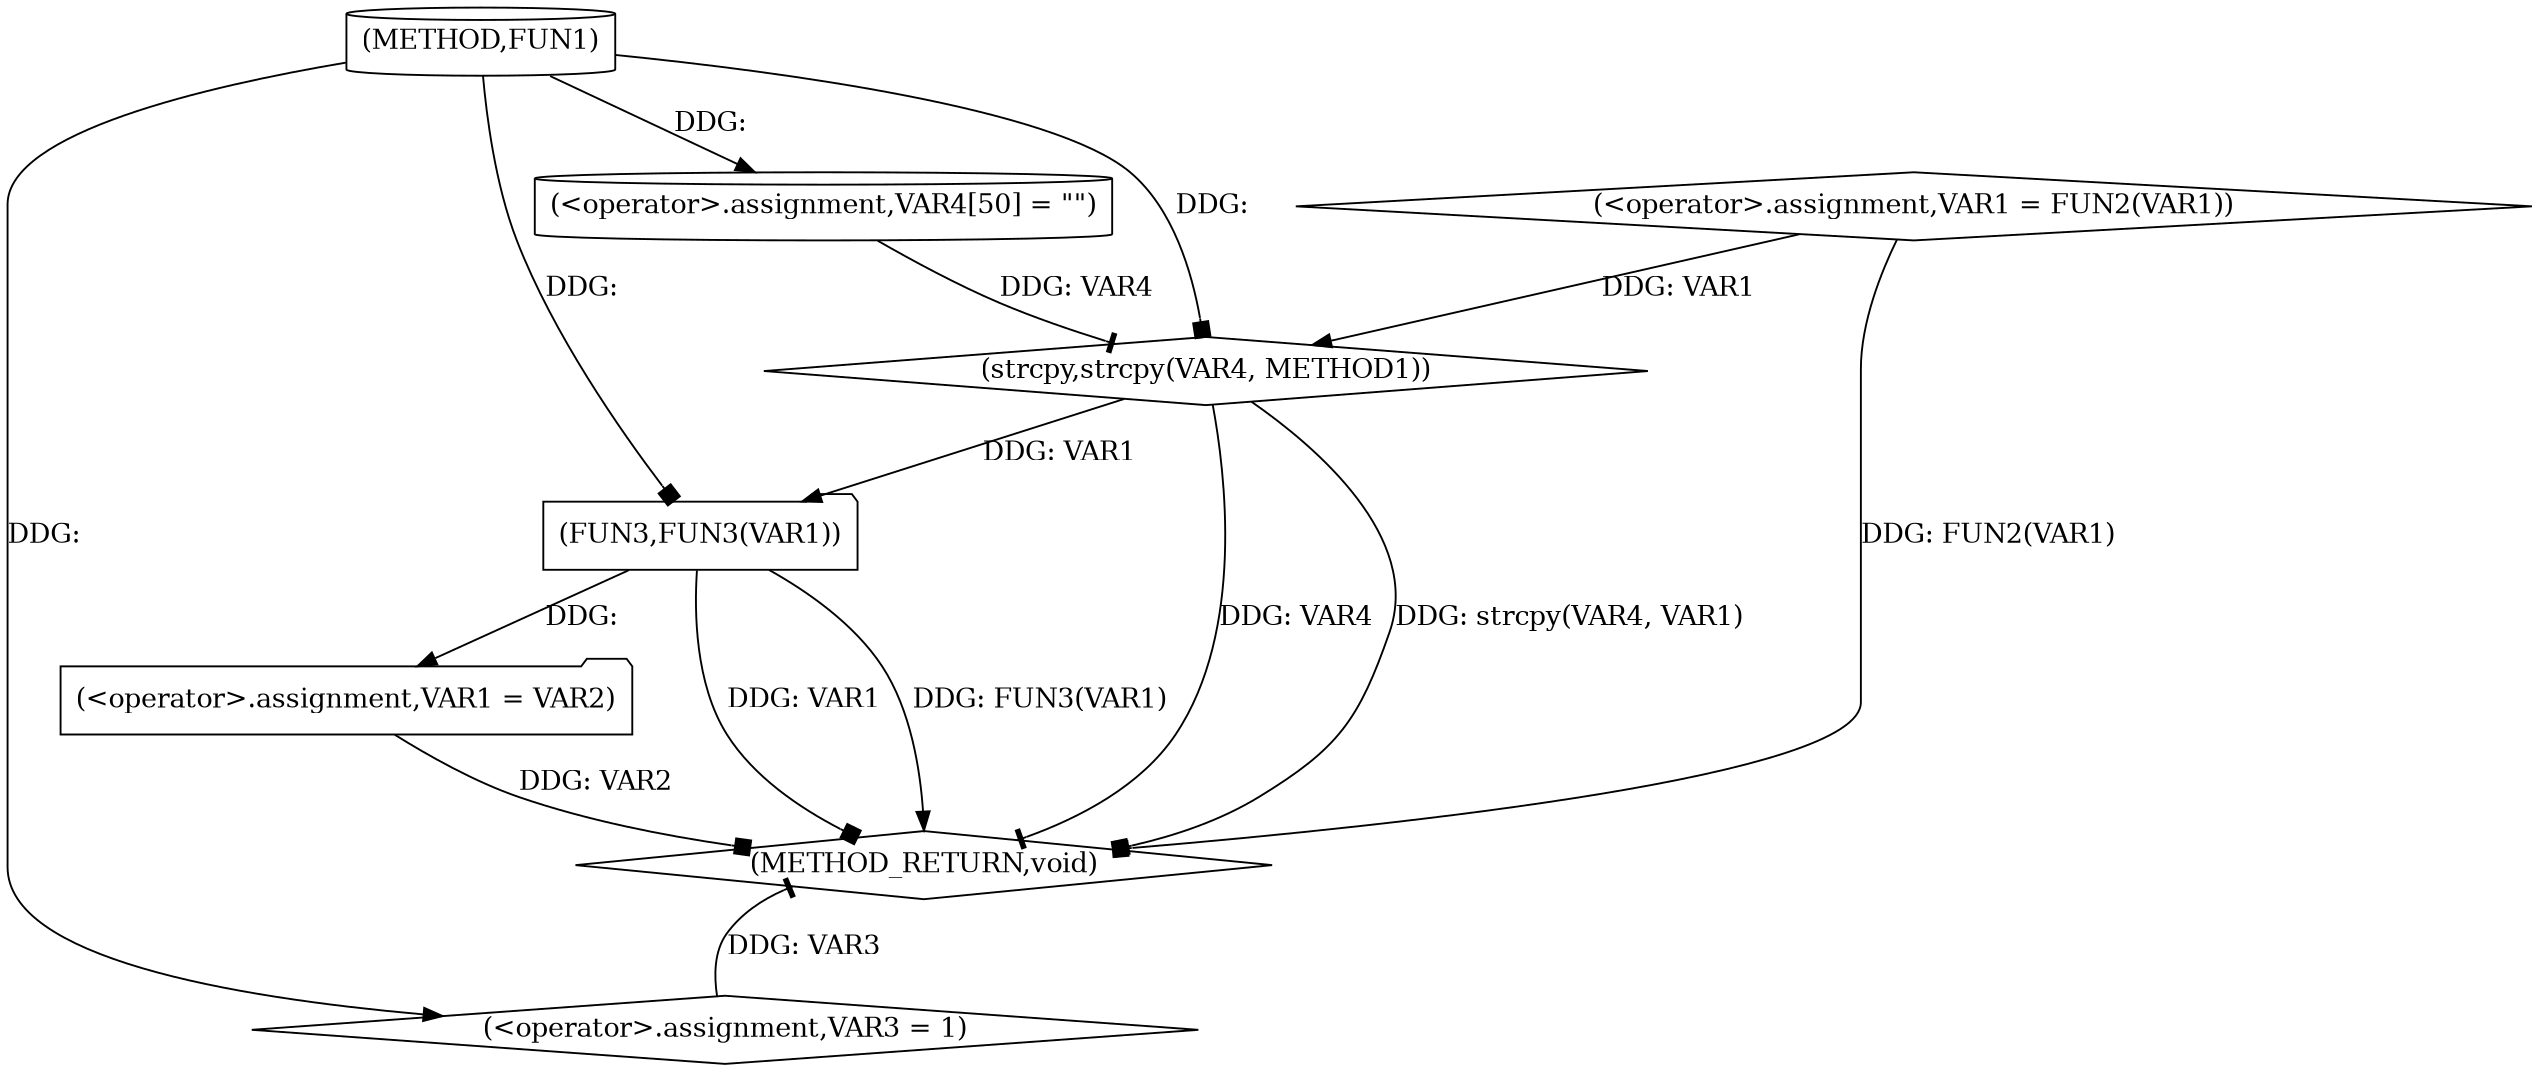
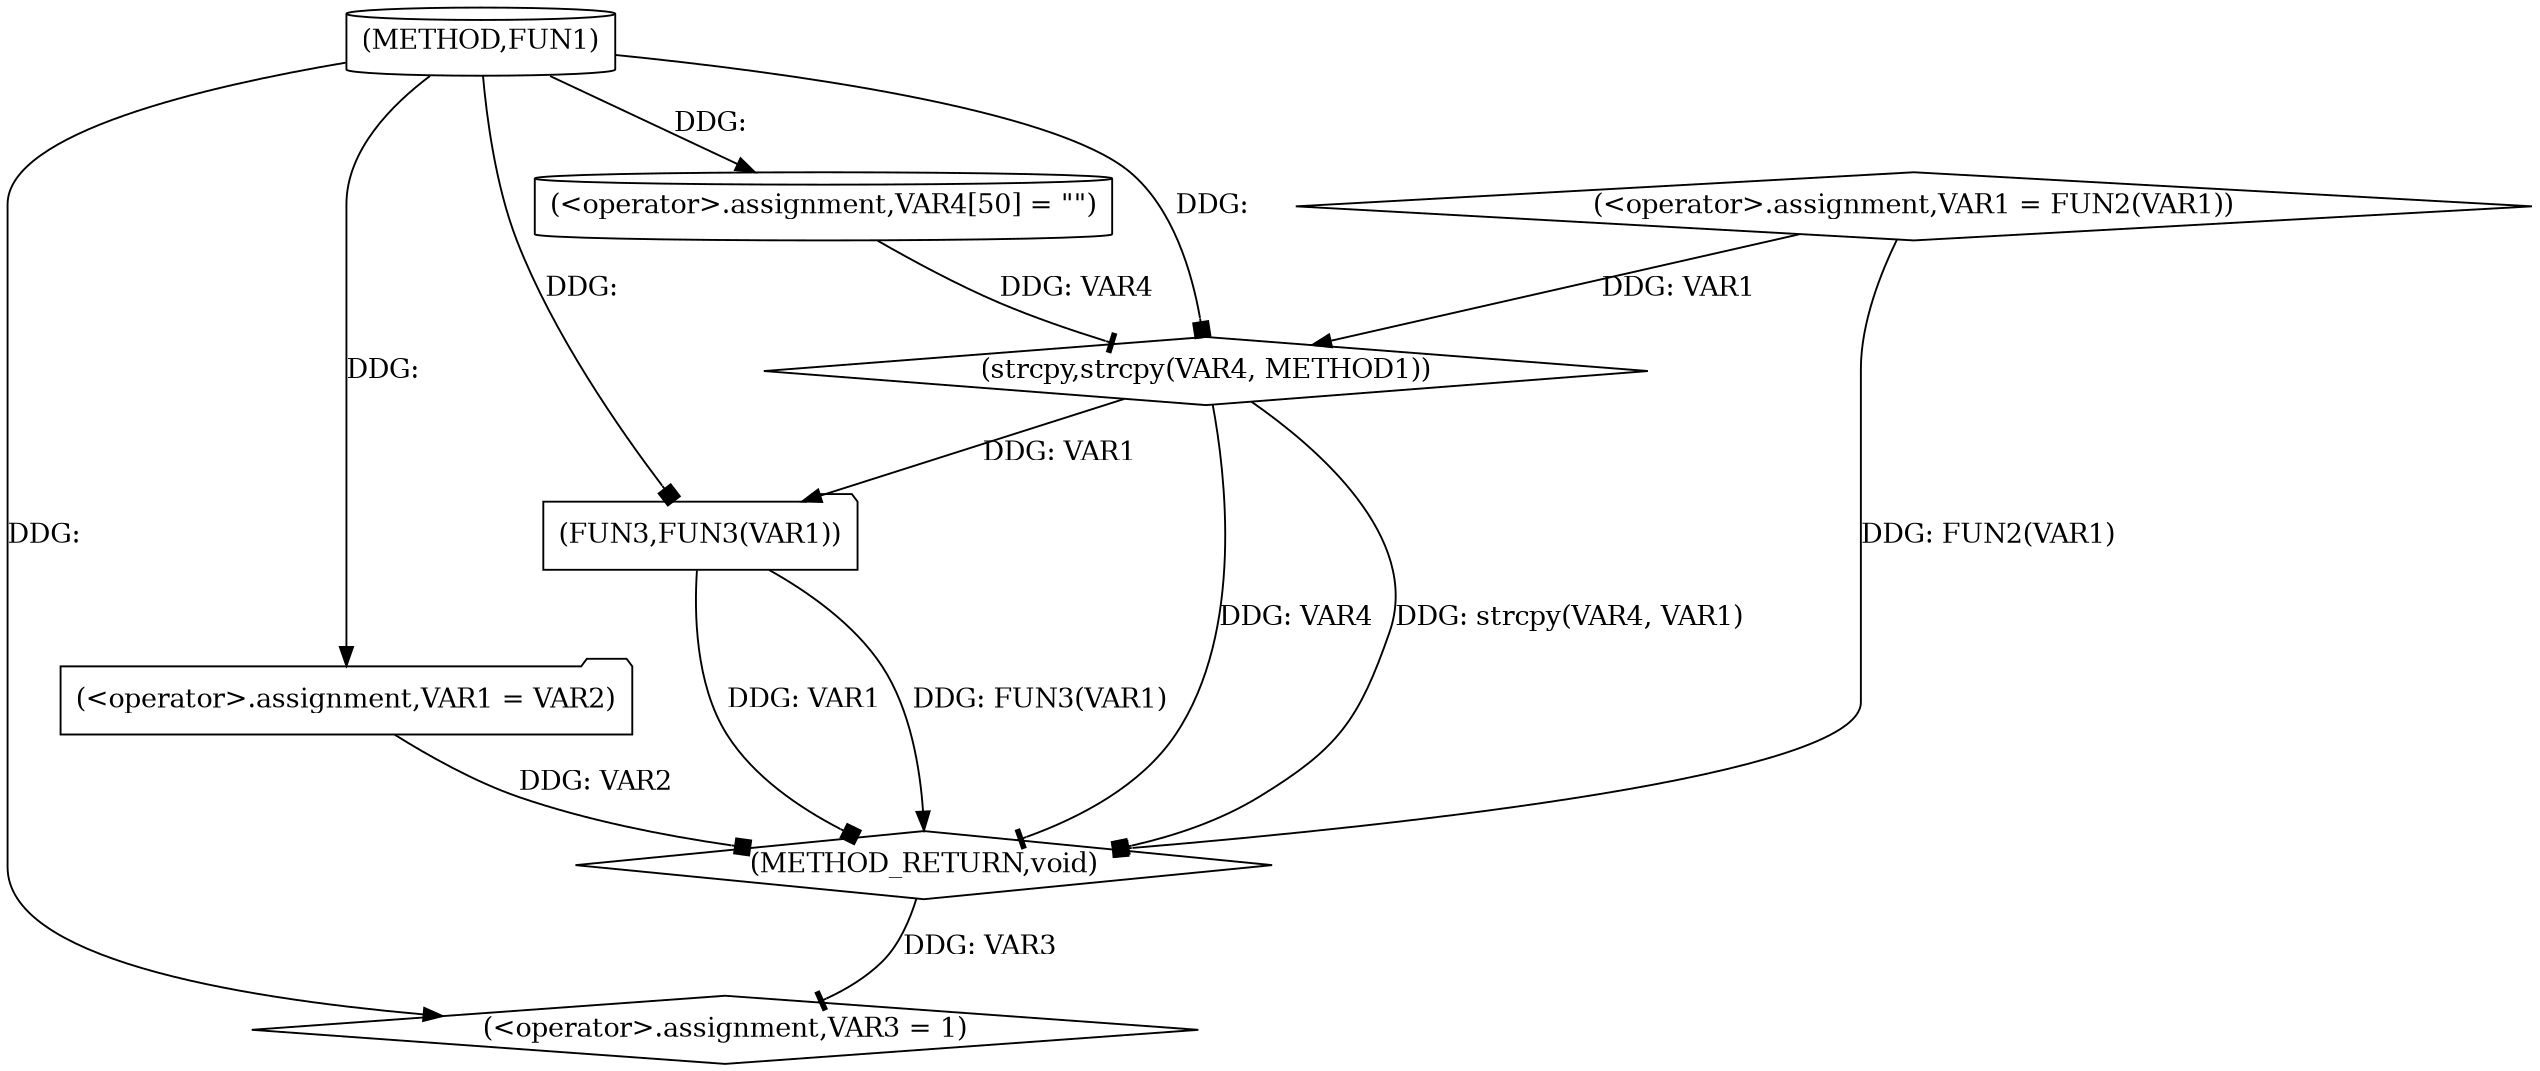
(532, 614) -> (346, 346)
(729, 931) -> (884, 960)
